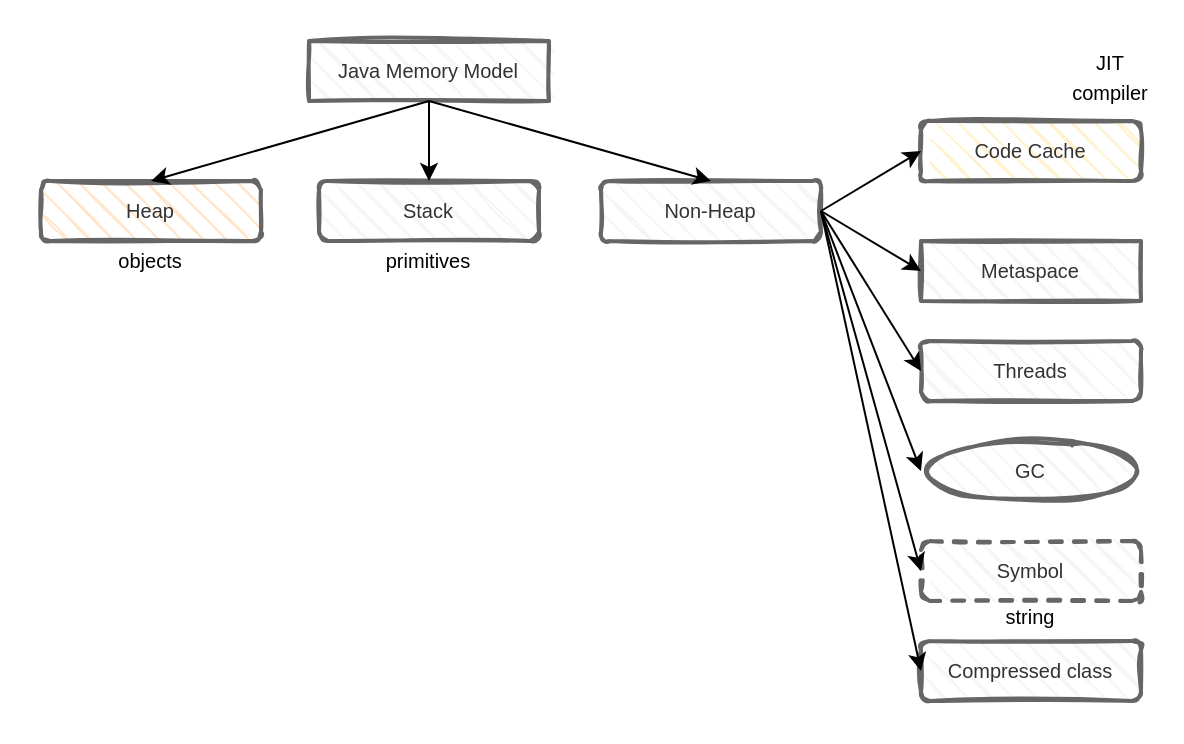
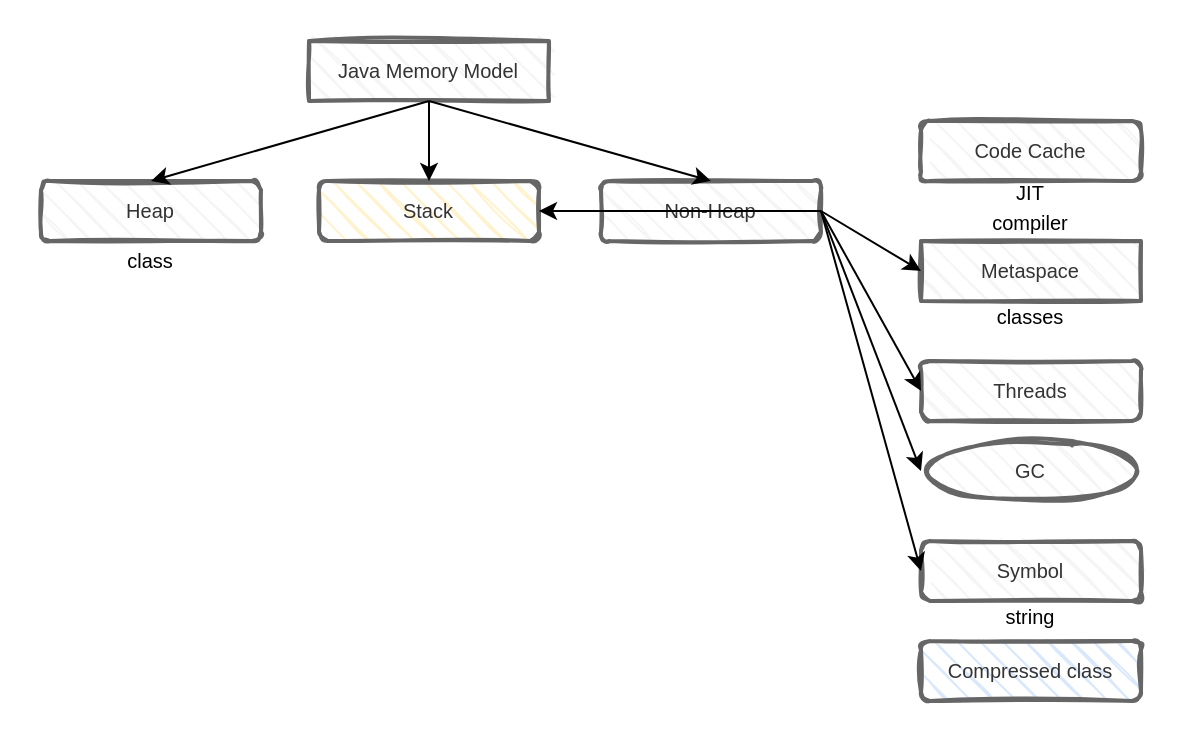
(1111, 76) -> (1031, 206)
(1031, 151) -> (1031, 151)
(867, 184) -> none
(151, 211) -> (151, 211)
(429, 211) -> (429, 211)
(151, 261) -> (151, 261)
(429, 261) -> none
none -> (1031, 316)
(1031, 371) -> (1031, 391)
(874, 454) -> (585, 211)
(1031, 571) -> (1031, 571)
(1031, 671) -> (1031, 671)
